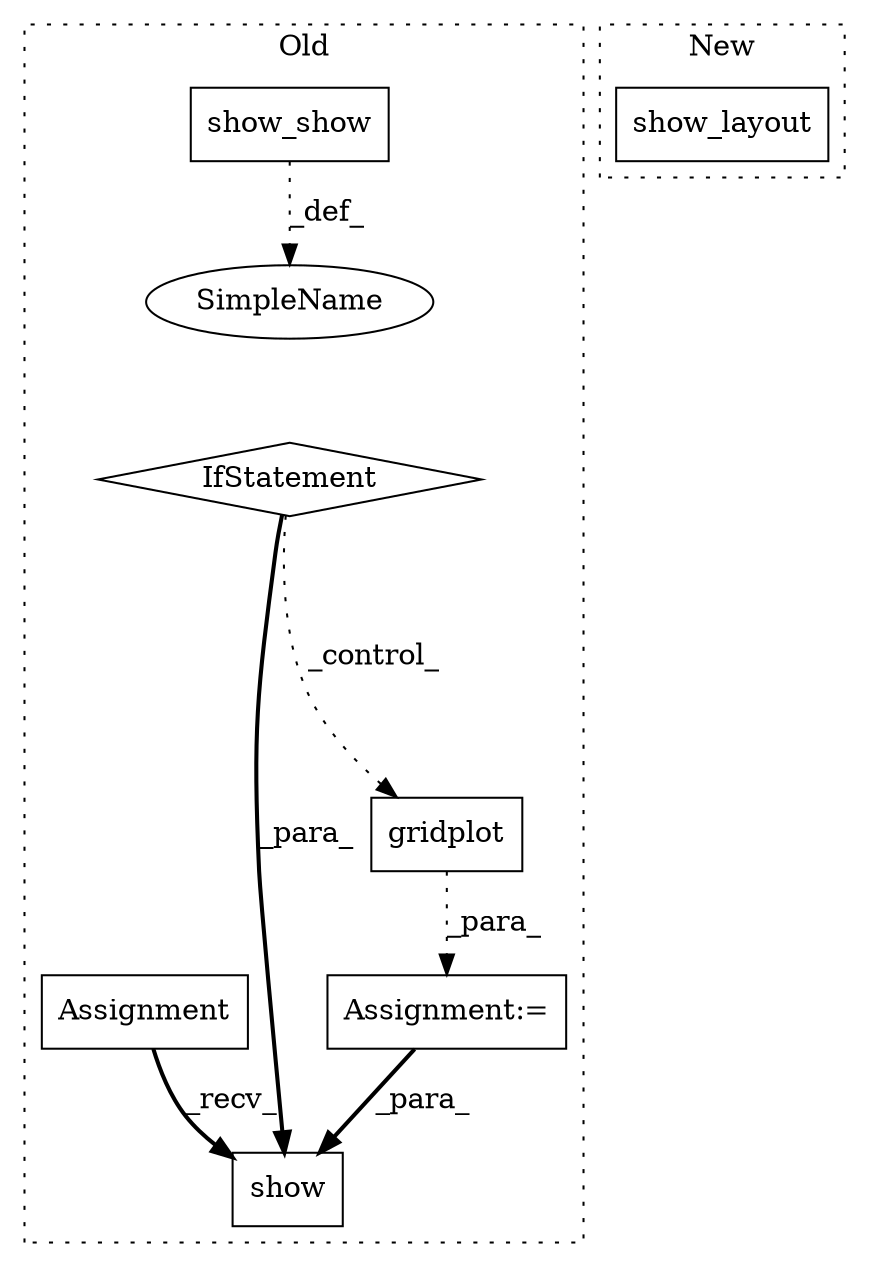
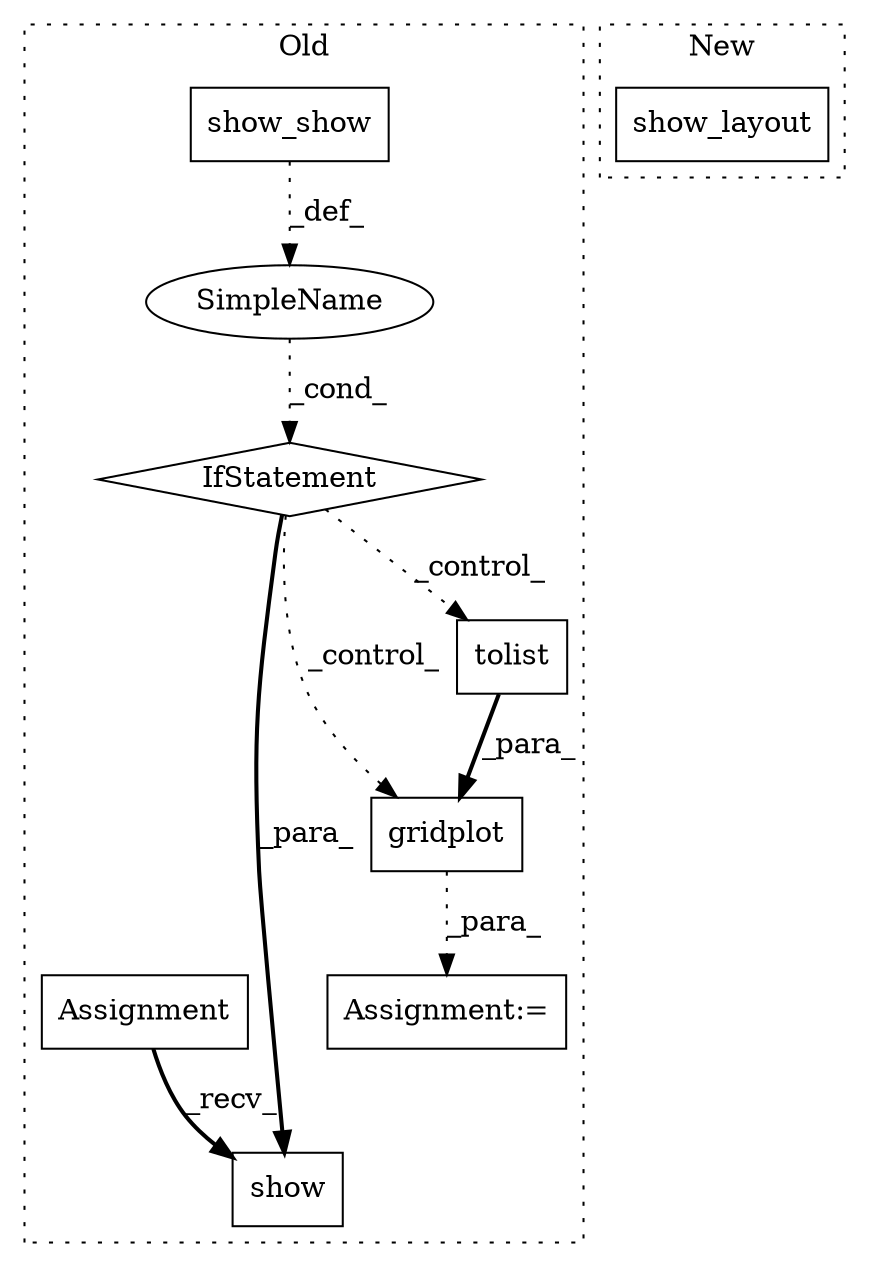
none -> (290, 380)
none -> (512, 657)
(374, 1093) -> none
